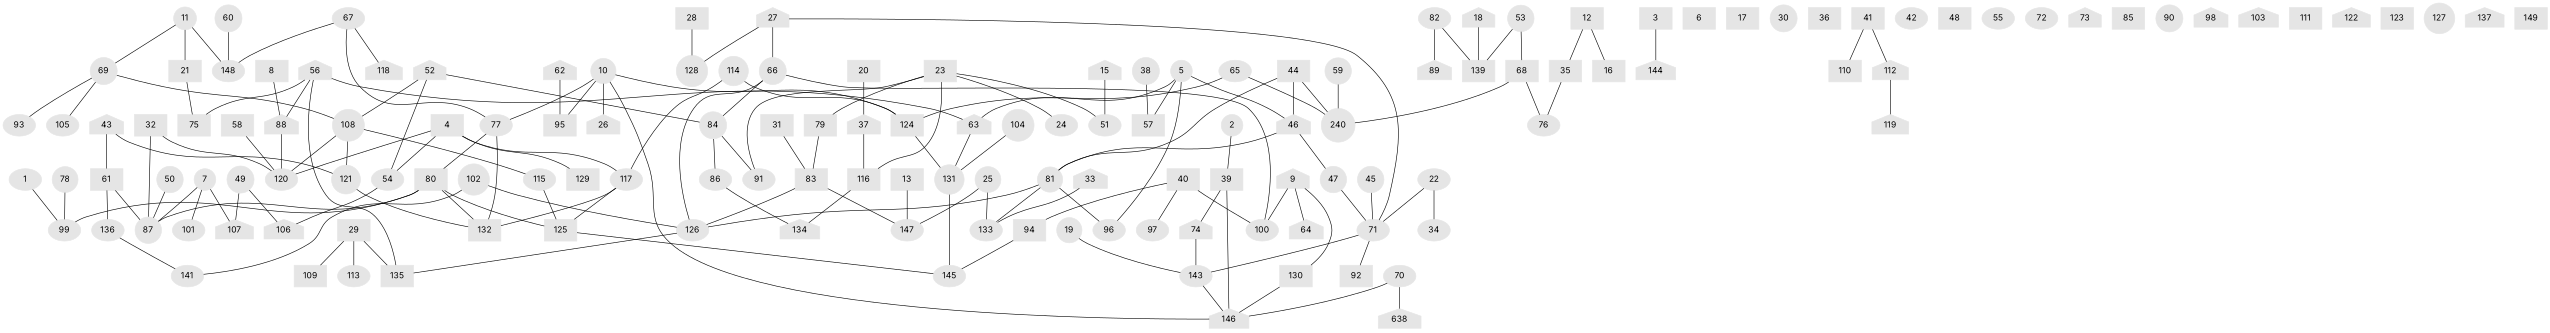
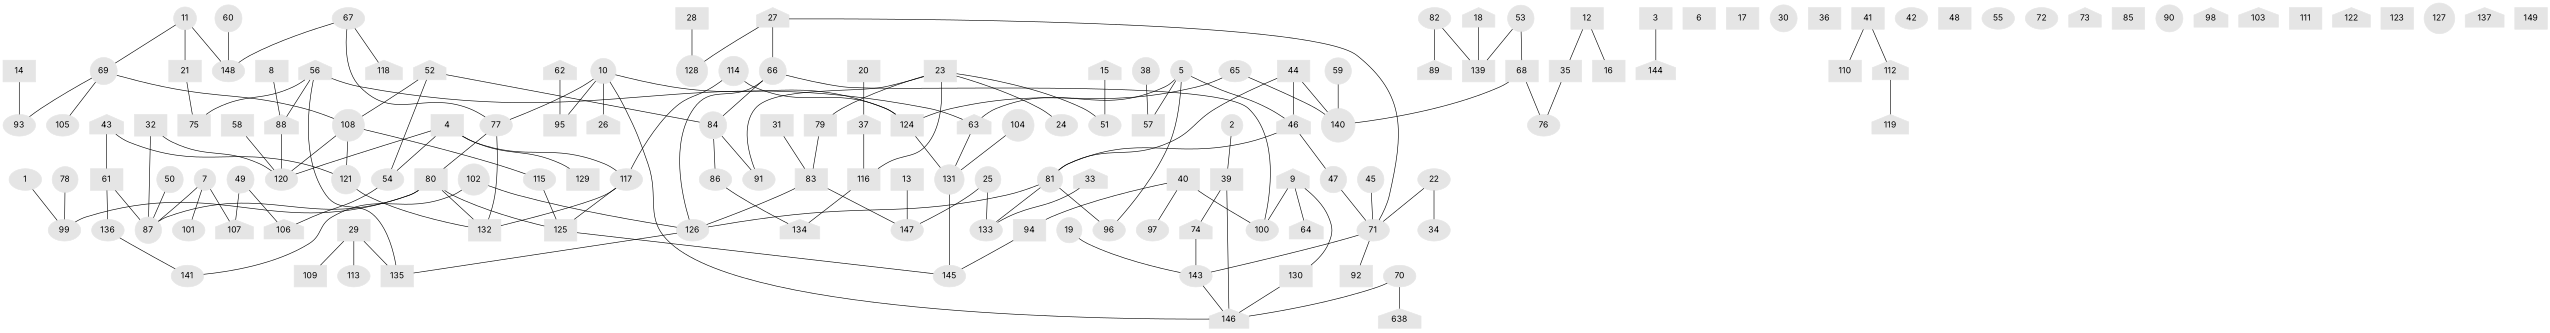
none -> (19, 71)
(1338, 125) -> (1338, 125)
